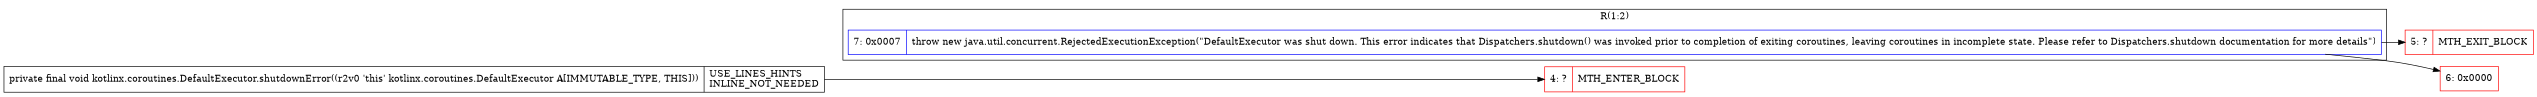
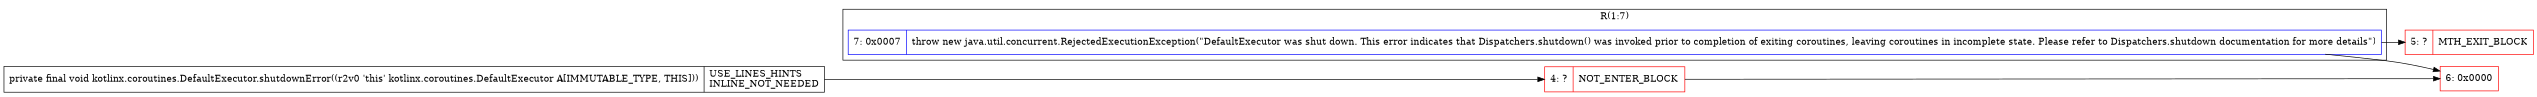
(1615, 17) -> (1615, 17)
(1629, 79) -> (1628, 79)
none -> (2059, 79)
